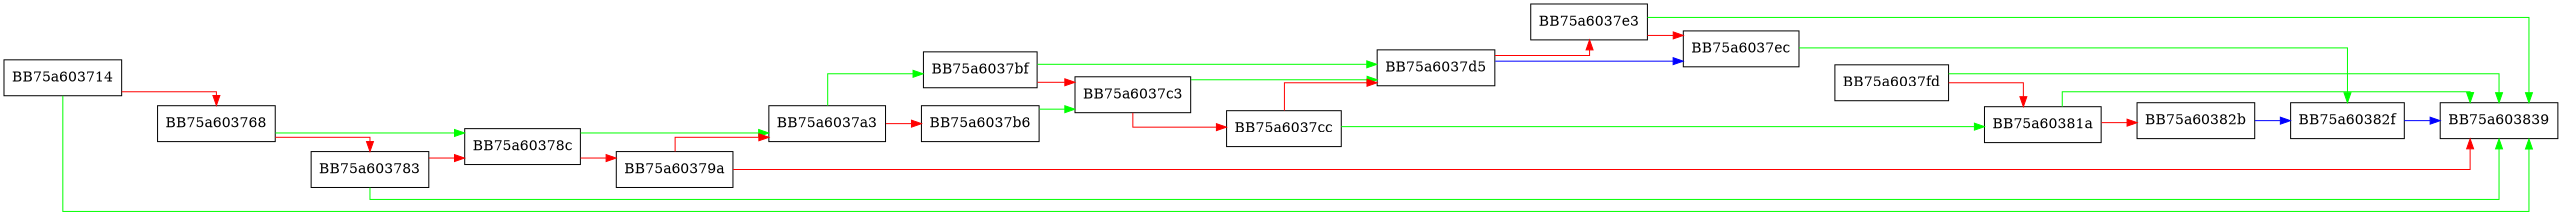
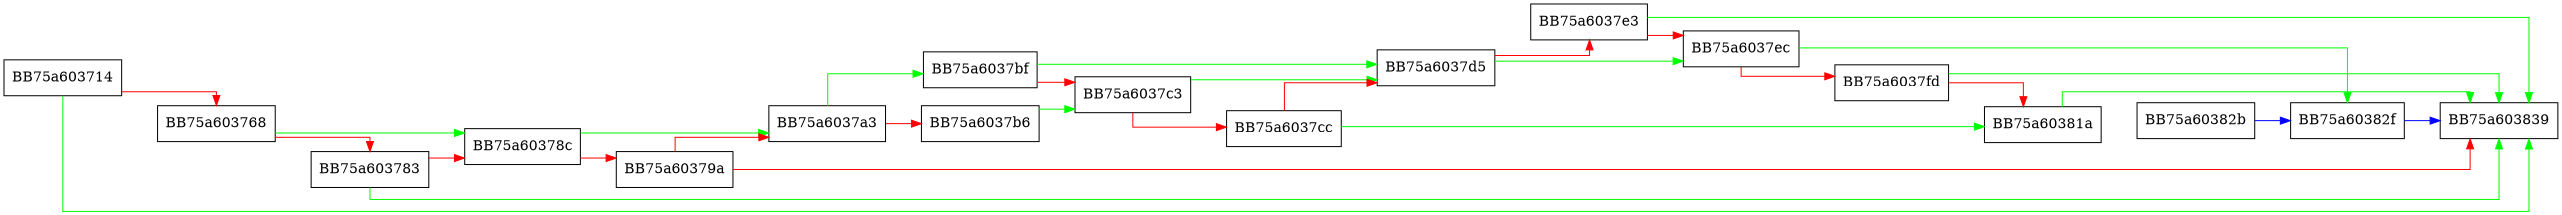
(1593, 61) -> (1593, 61)
none -> (1778, 76)
(2114, 123) -> none
